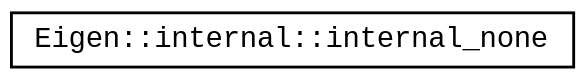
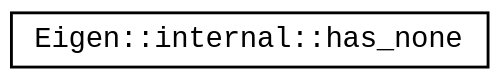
(293, 40) -> (250, 40)
